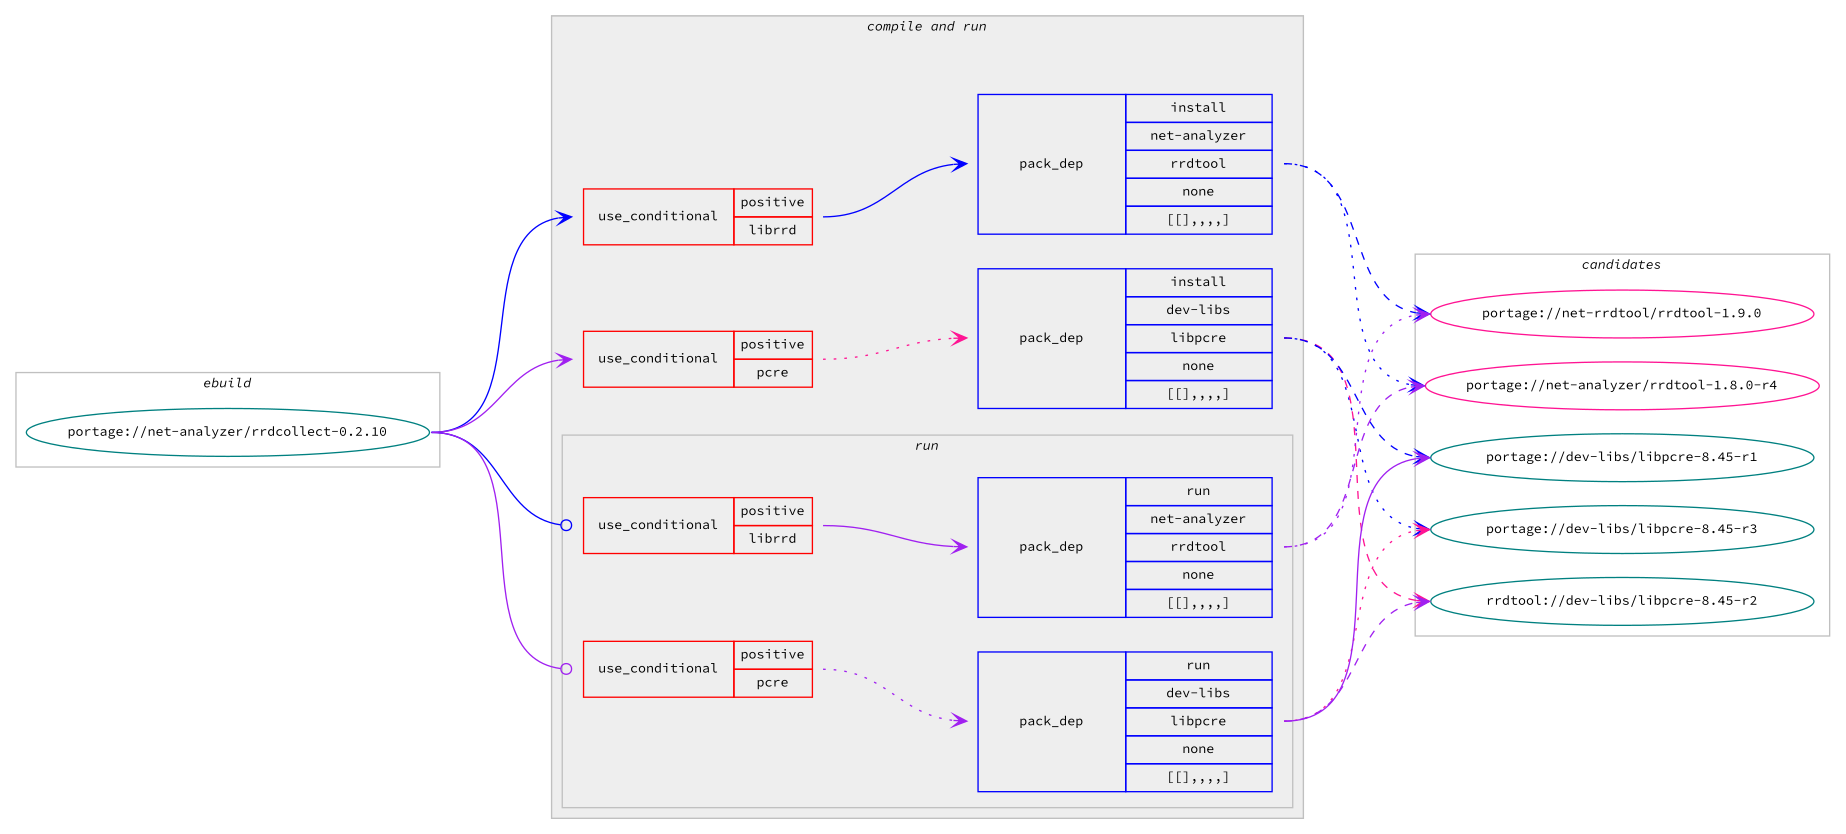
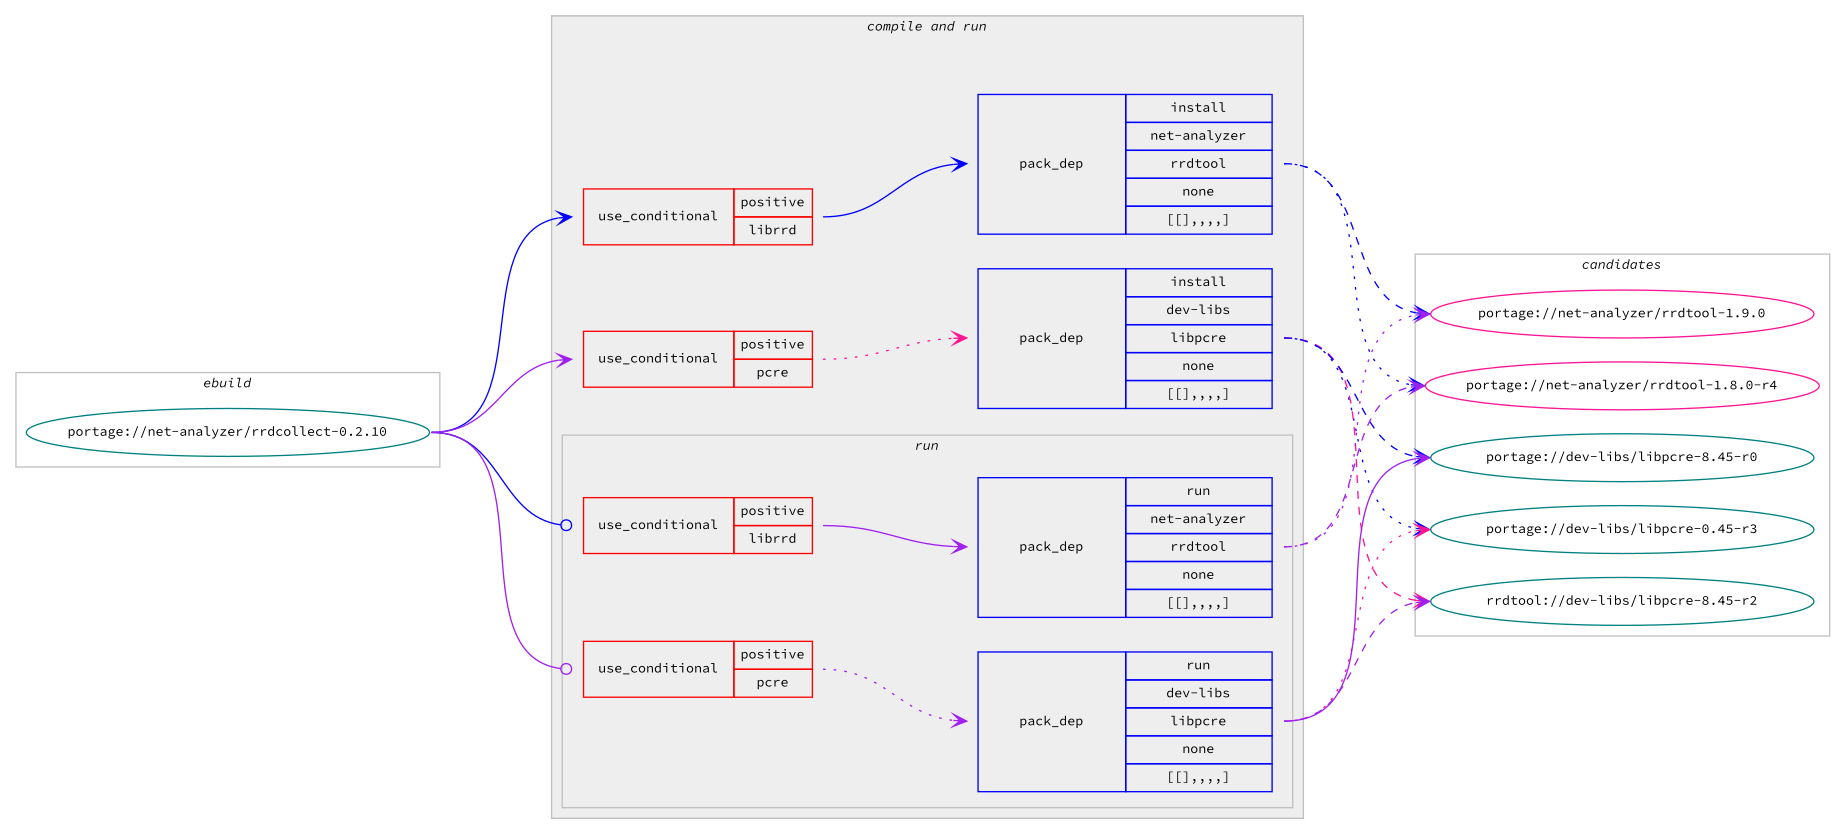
(1622, 314) -> (1622, 314)
(1622, 458) -> (1622, 458)
(1622, 530) -> (1622, 530)
